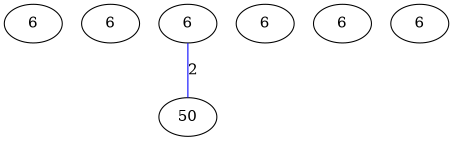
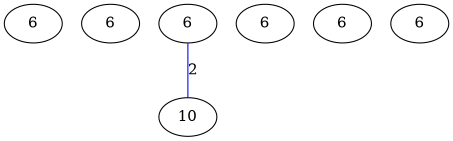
(188, 117) -> (188, 117)
